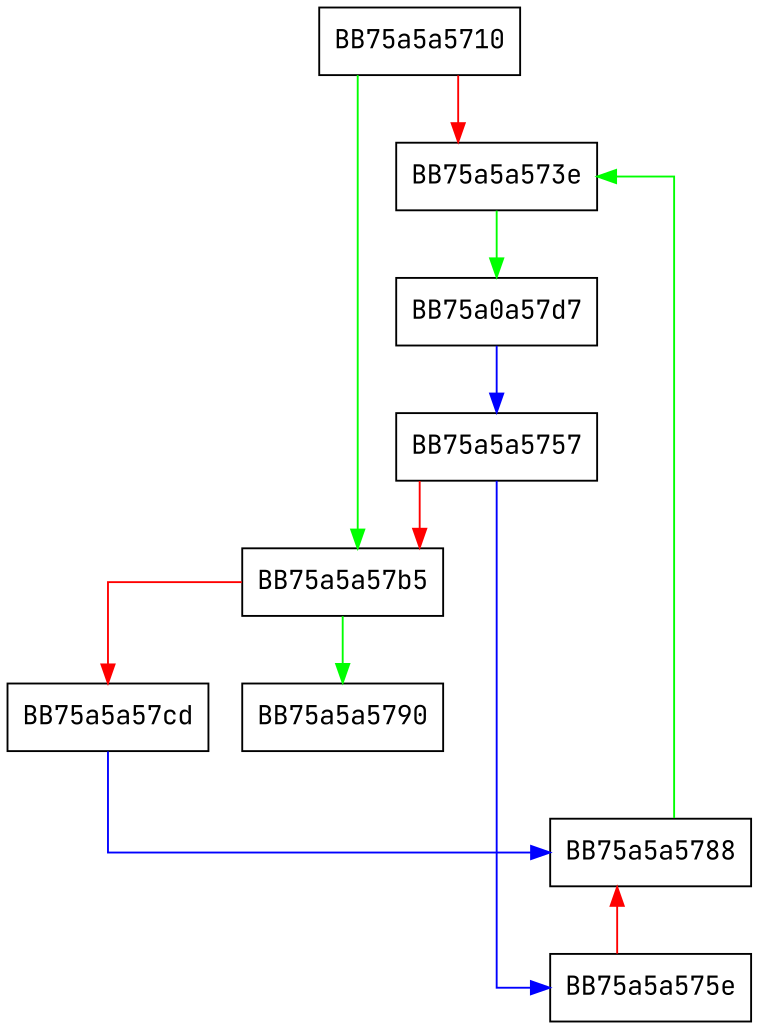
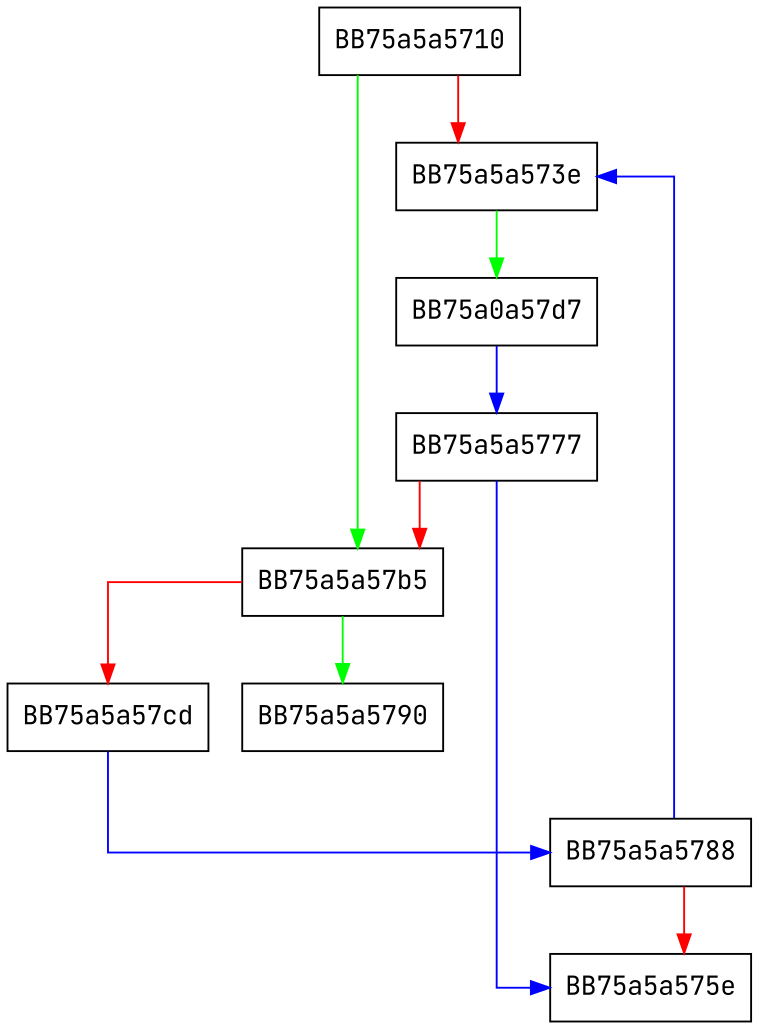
(497, 447) -> (497, 447)
(674, 468) -> (674, 468)
(617, 930) -> (684, 910)
